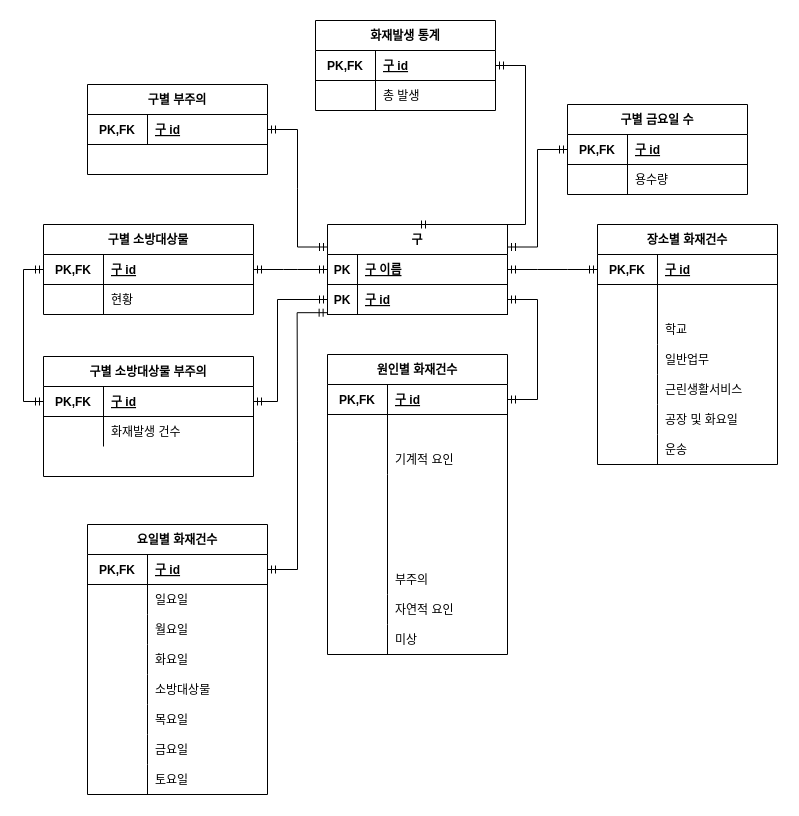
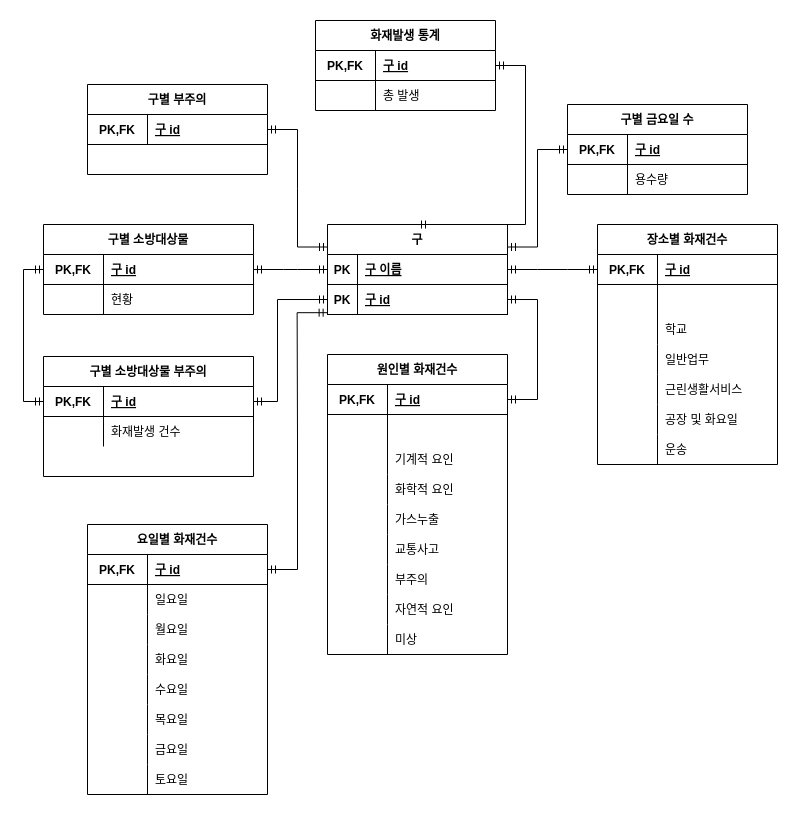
none -> (448, 490)
none -> (448, 520)
none -> (448, 550)
(185, 690) -> (173, 690)
